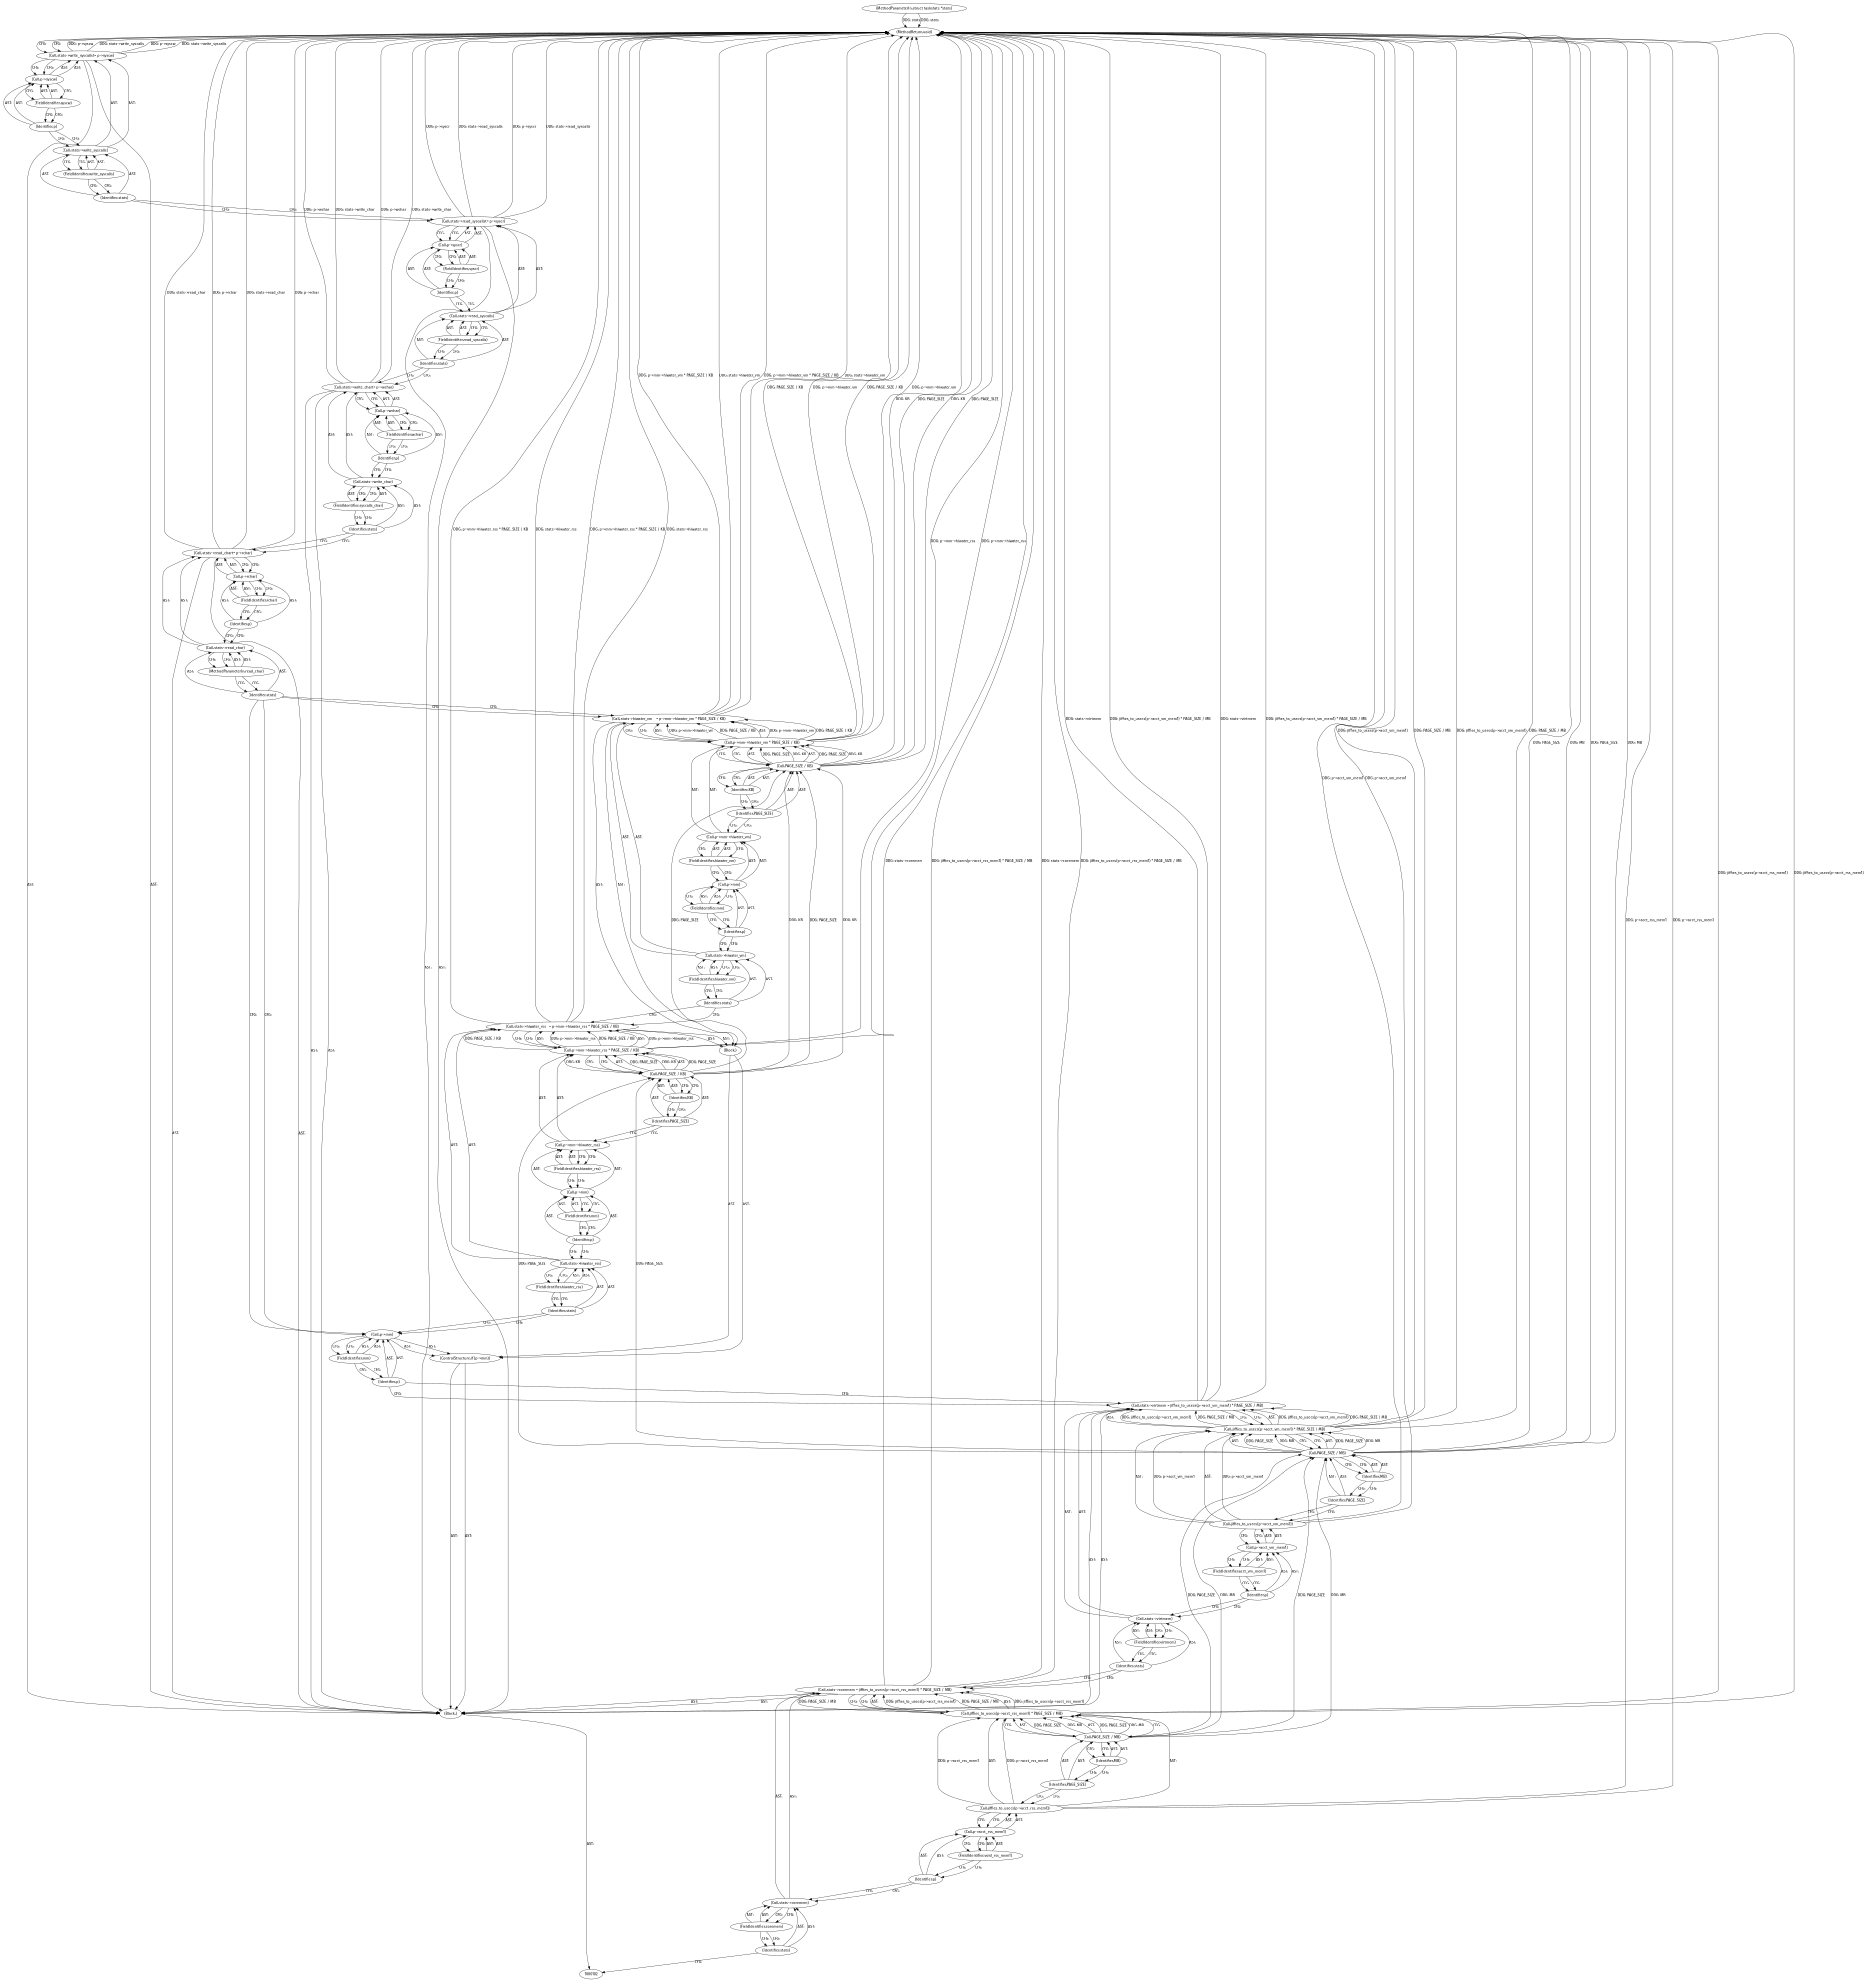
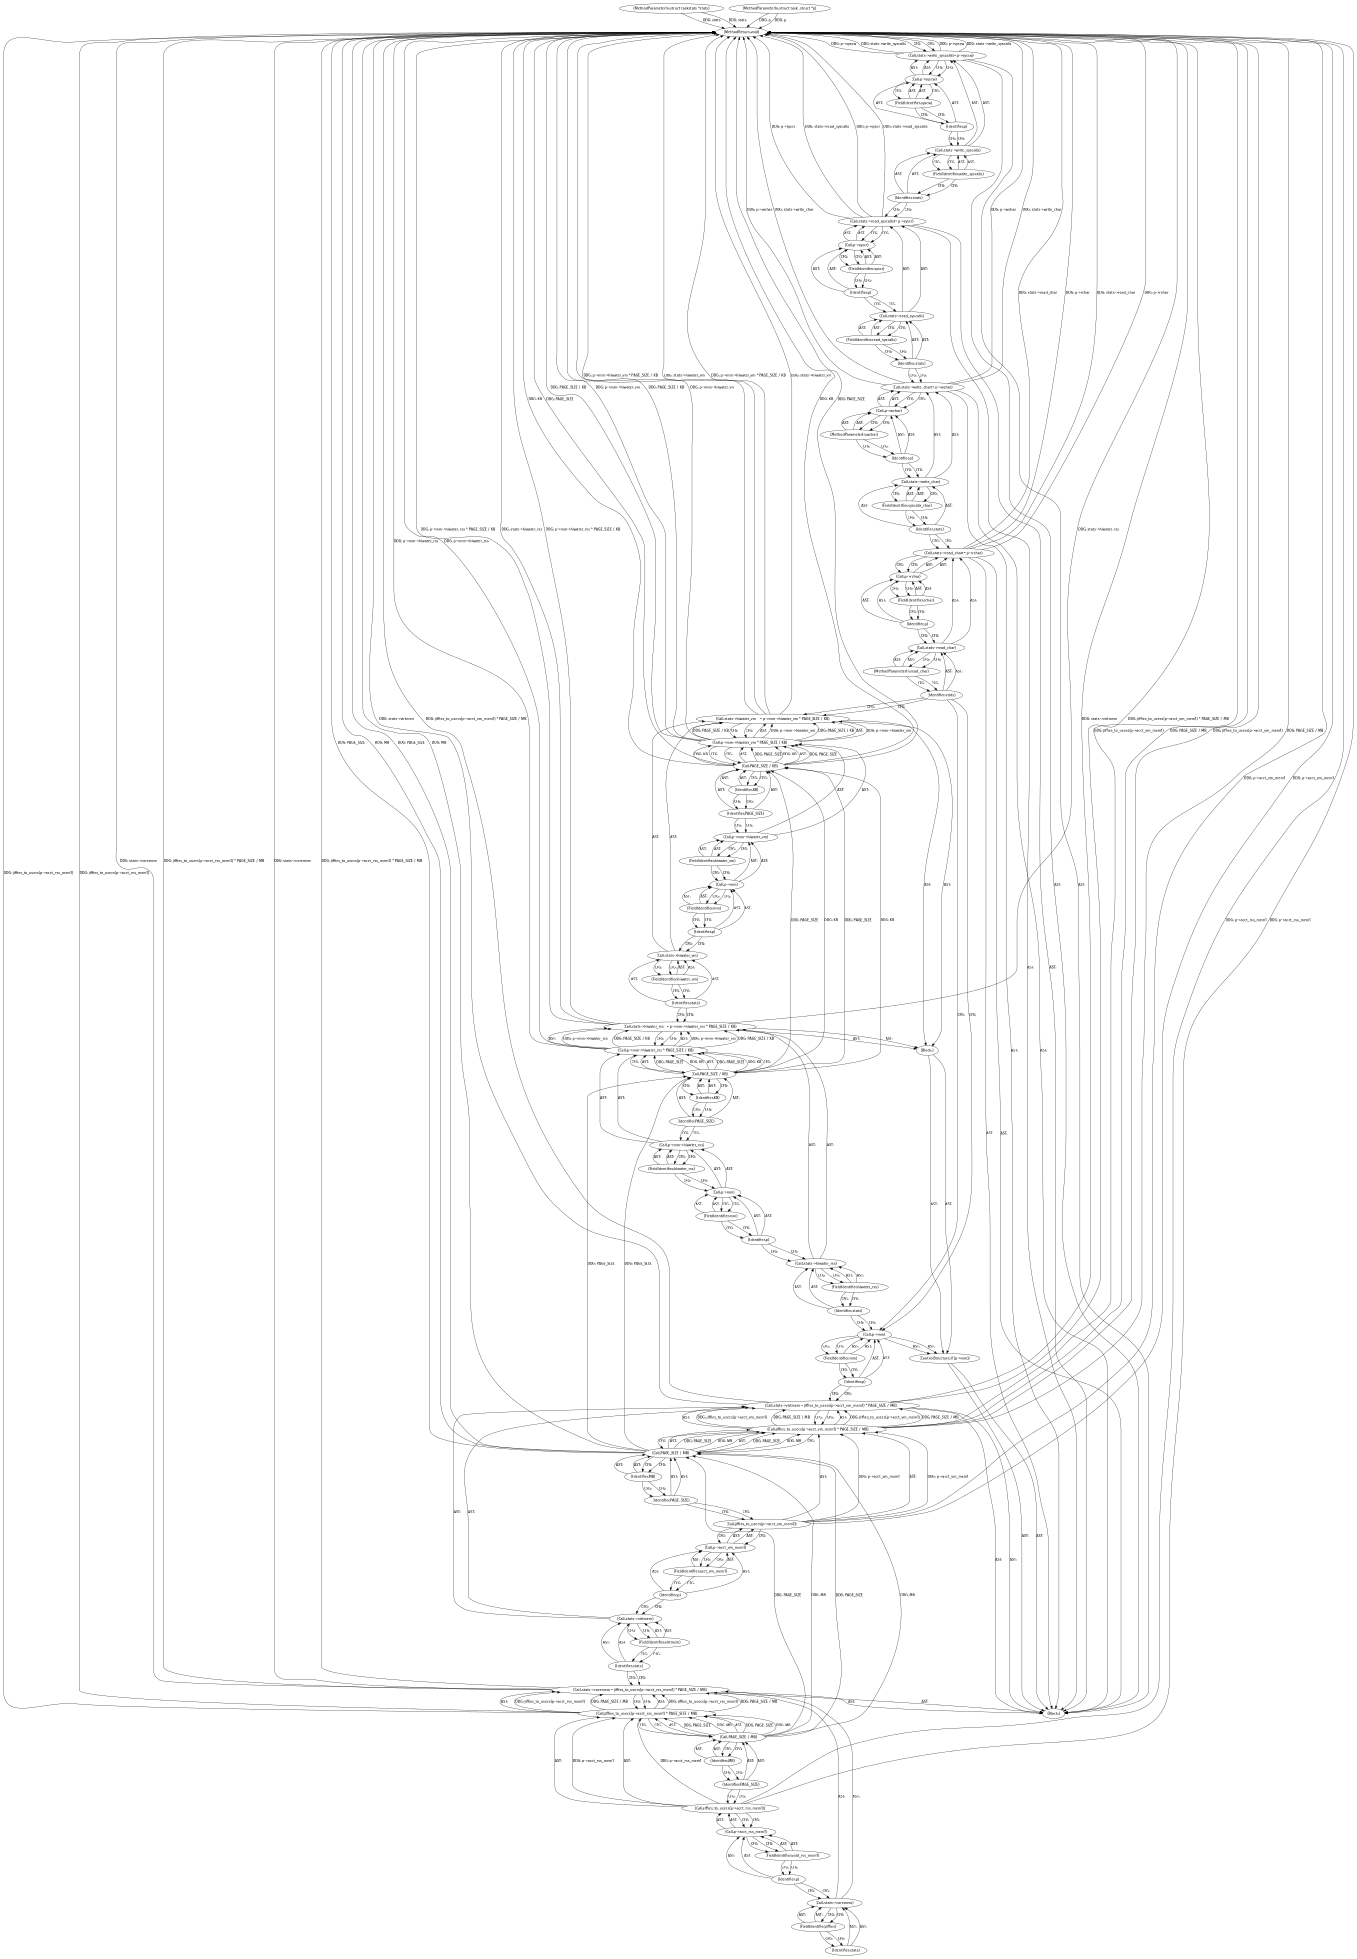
none -> (780, 8)
(404, 435) -> (854, 435)
(762, 1927) -> (818, 1927)
(591, 1974) -> none
